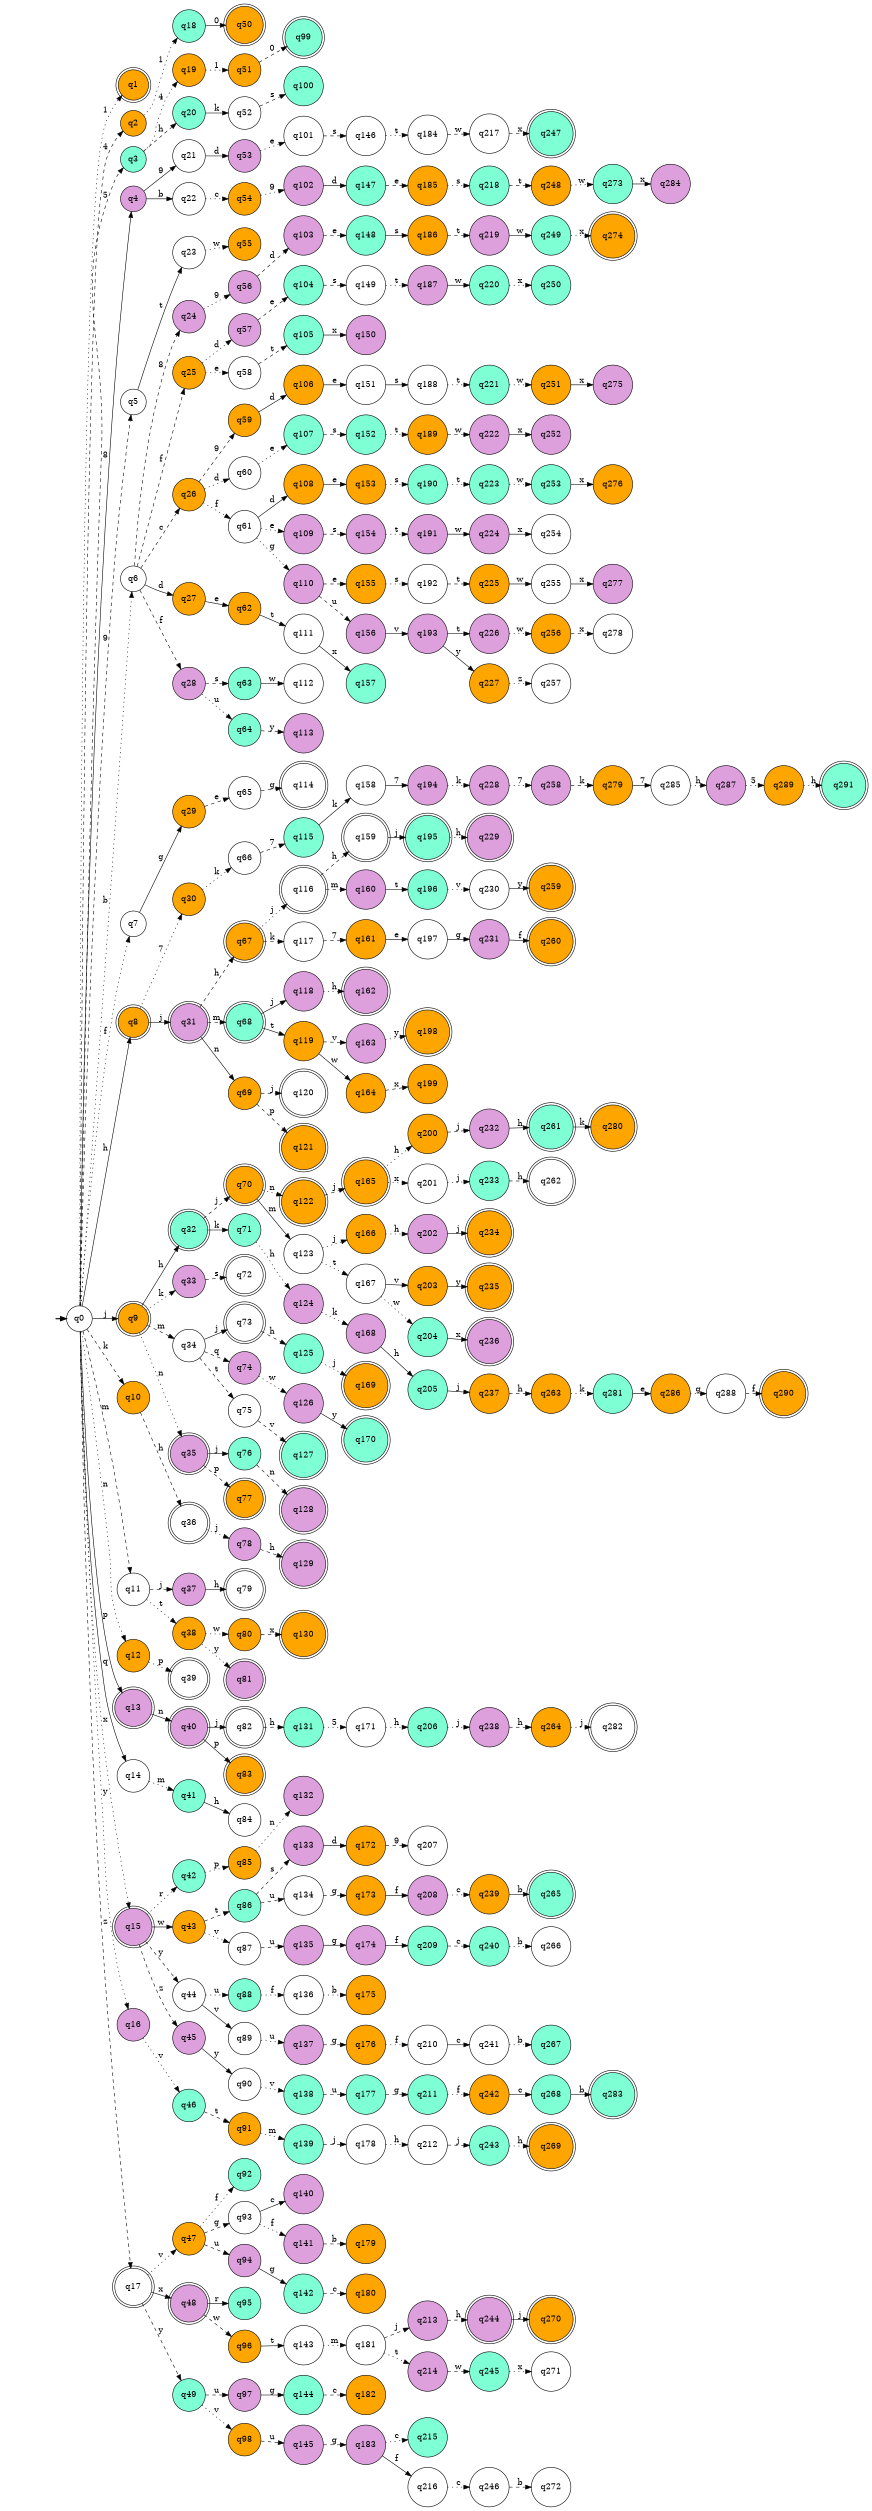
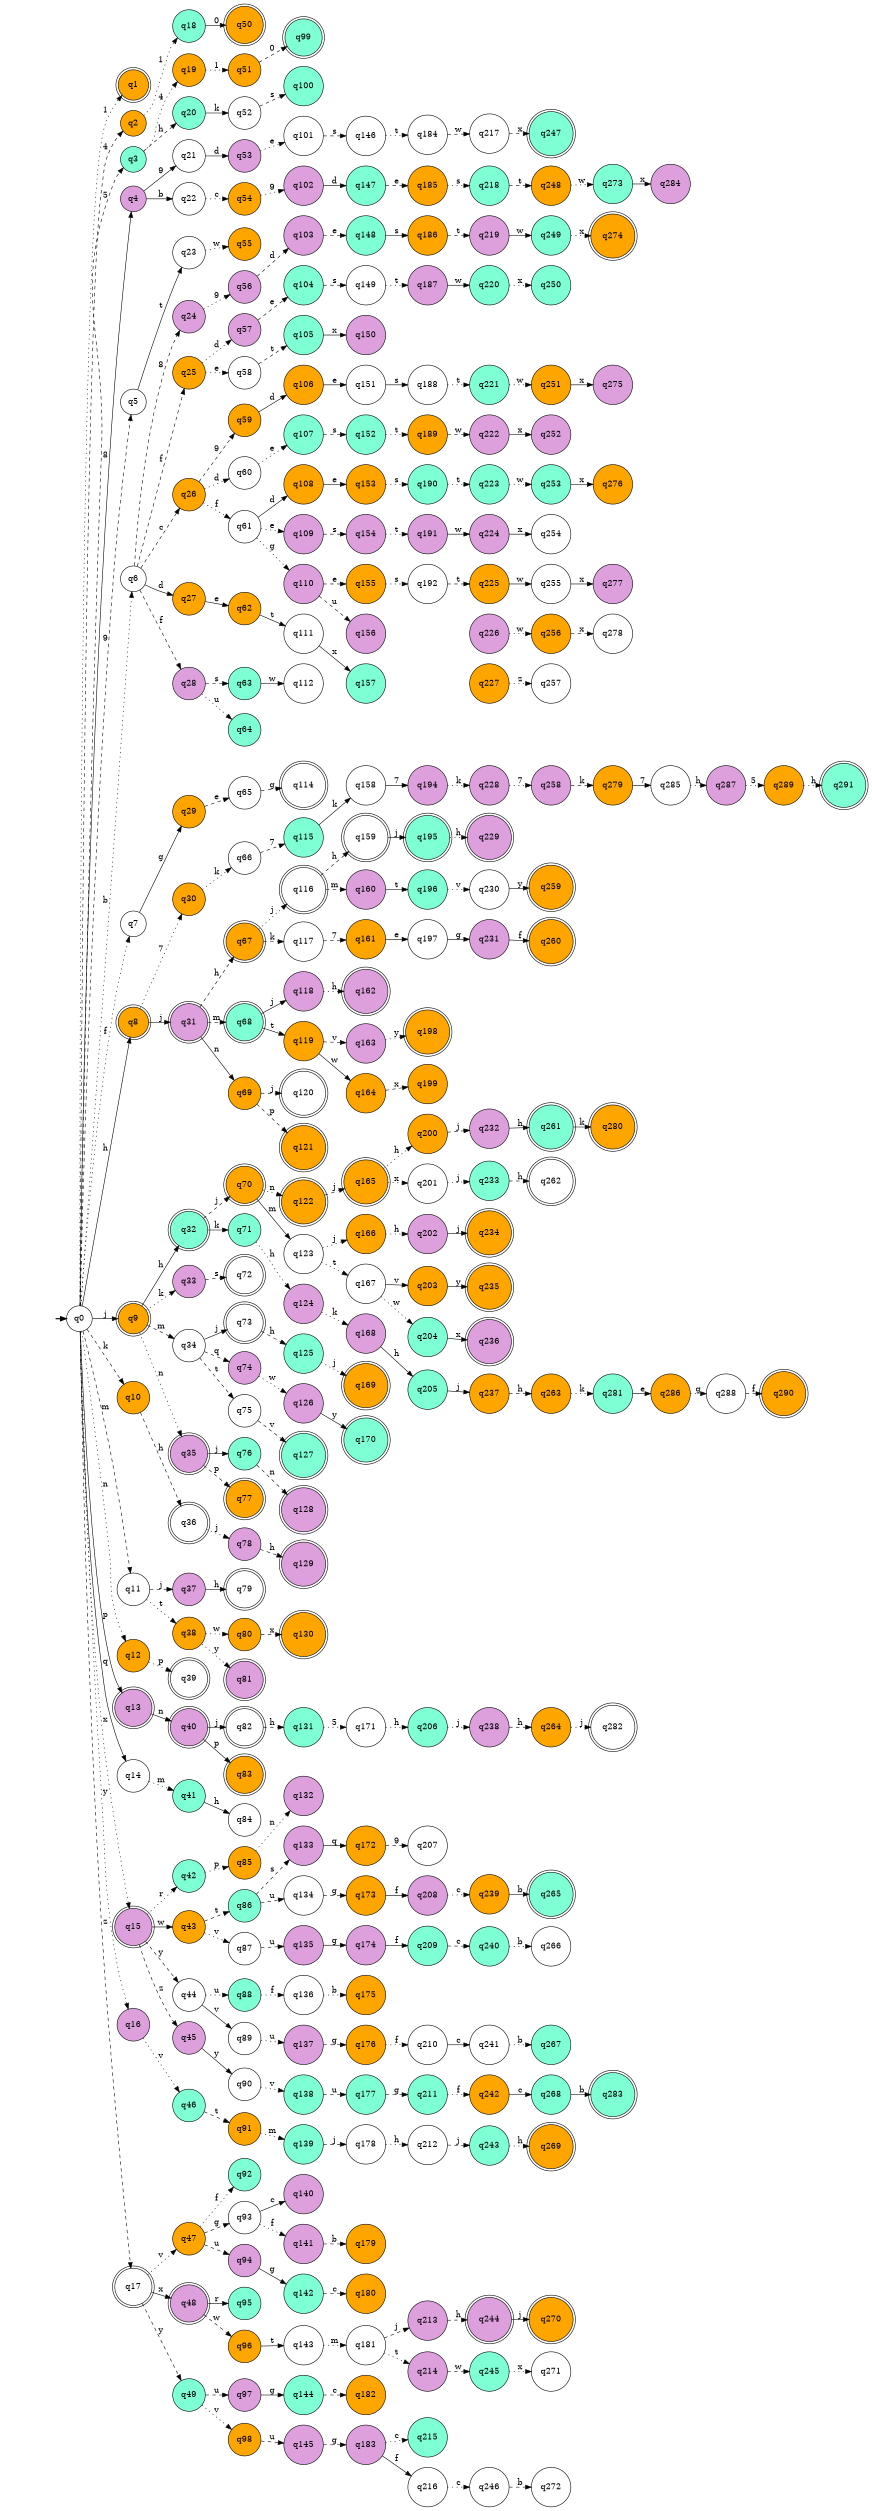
(428, 634) -> none
(304, 733) -> none
(335, 1841) -> (335, 1841)
